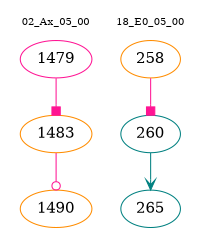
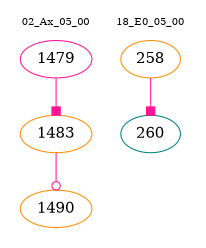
(151, 209) -> none
